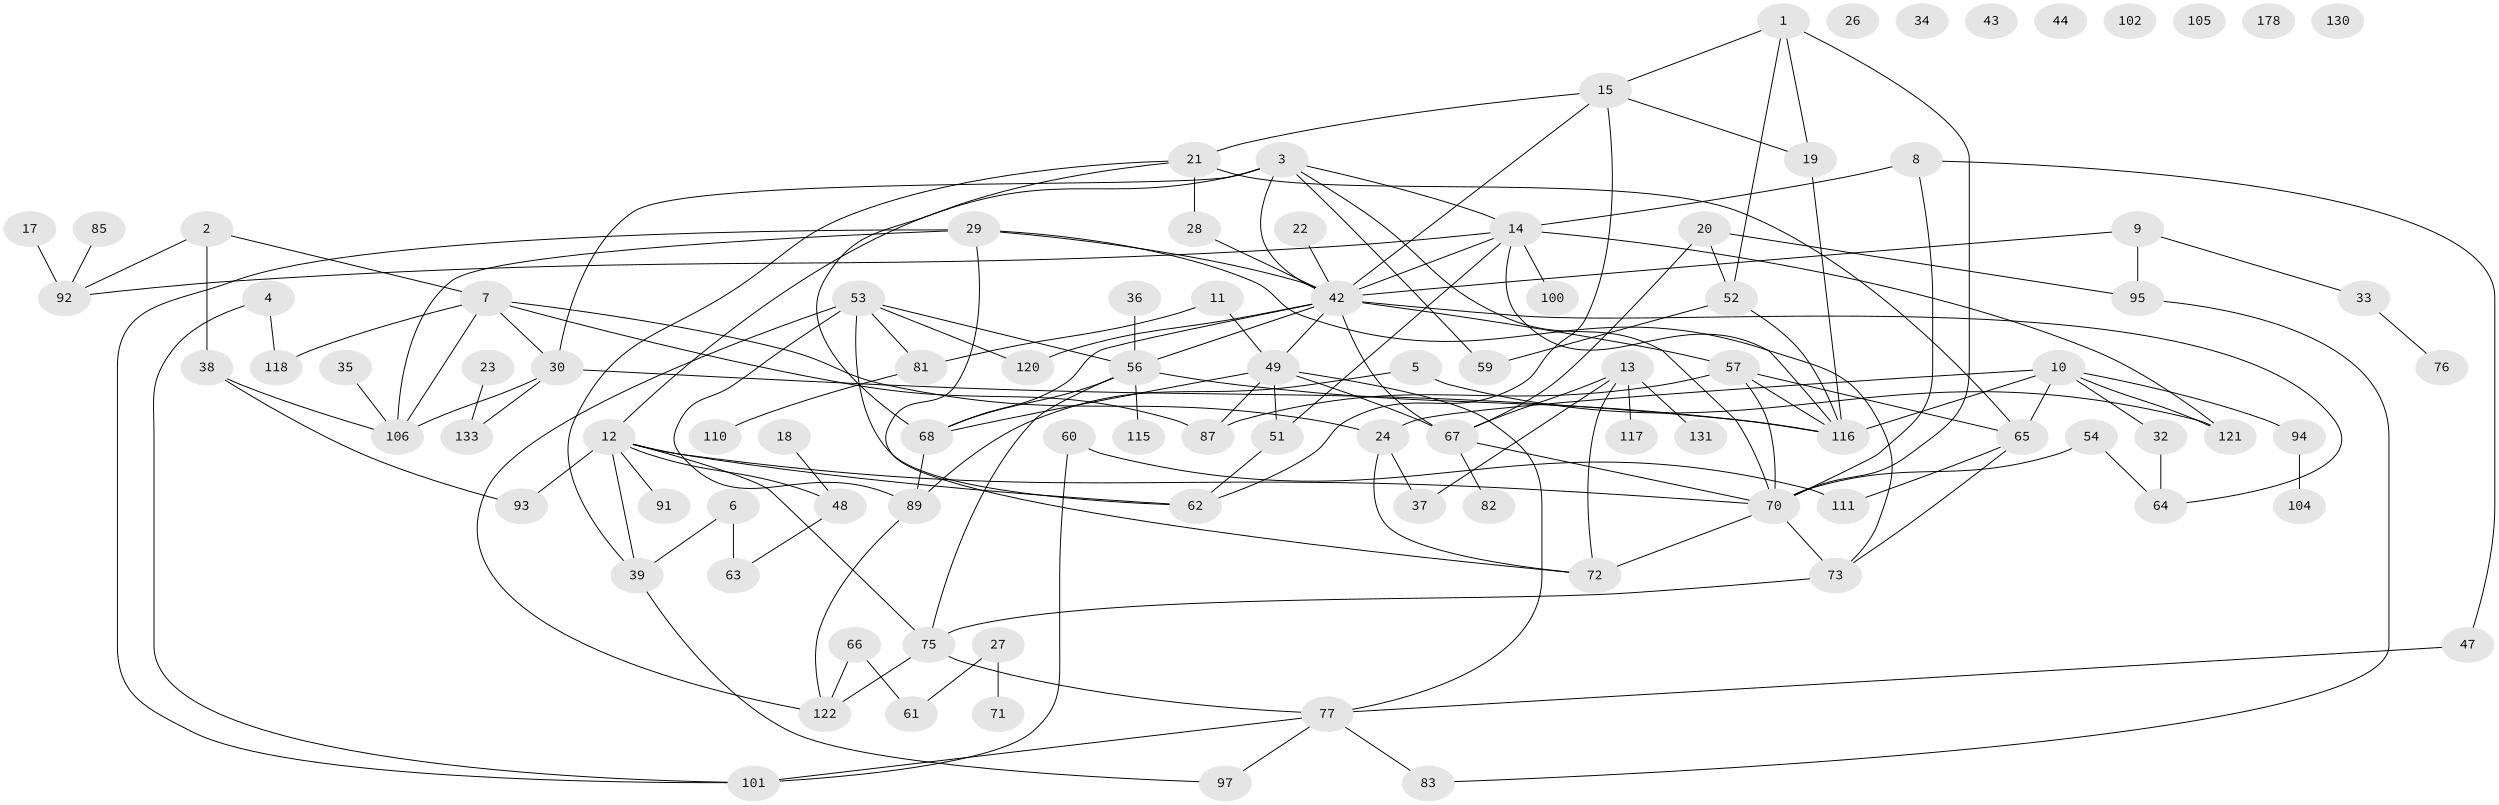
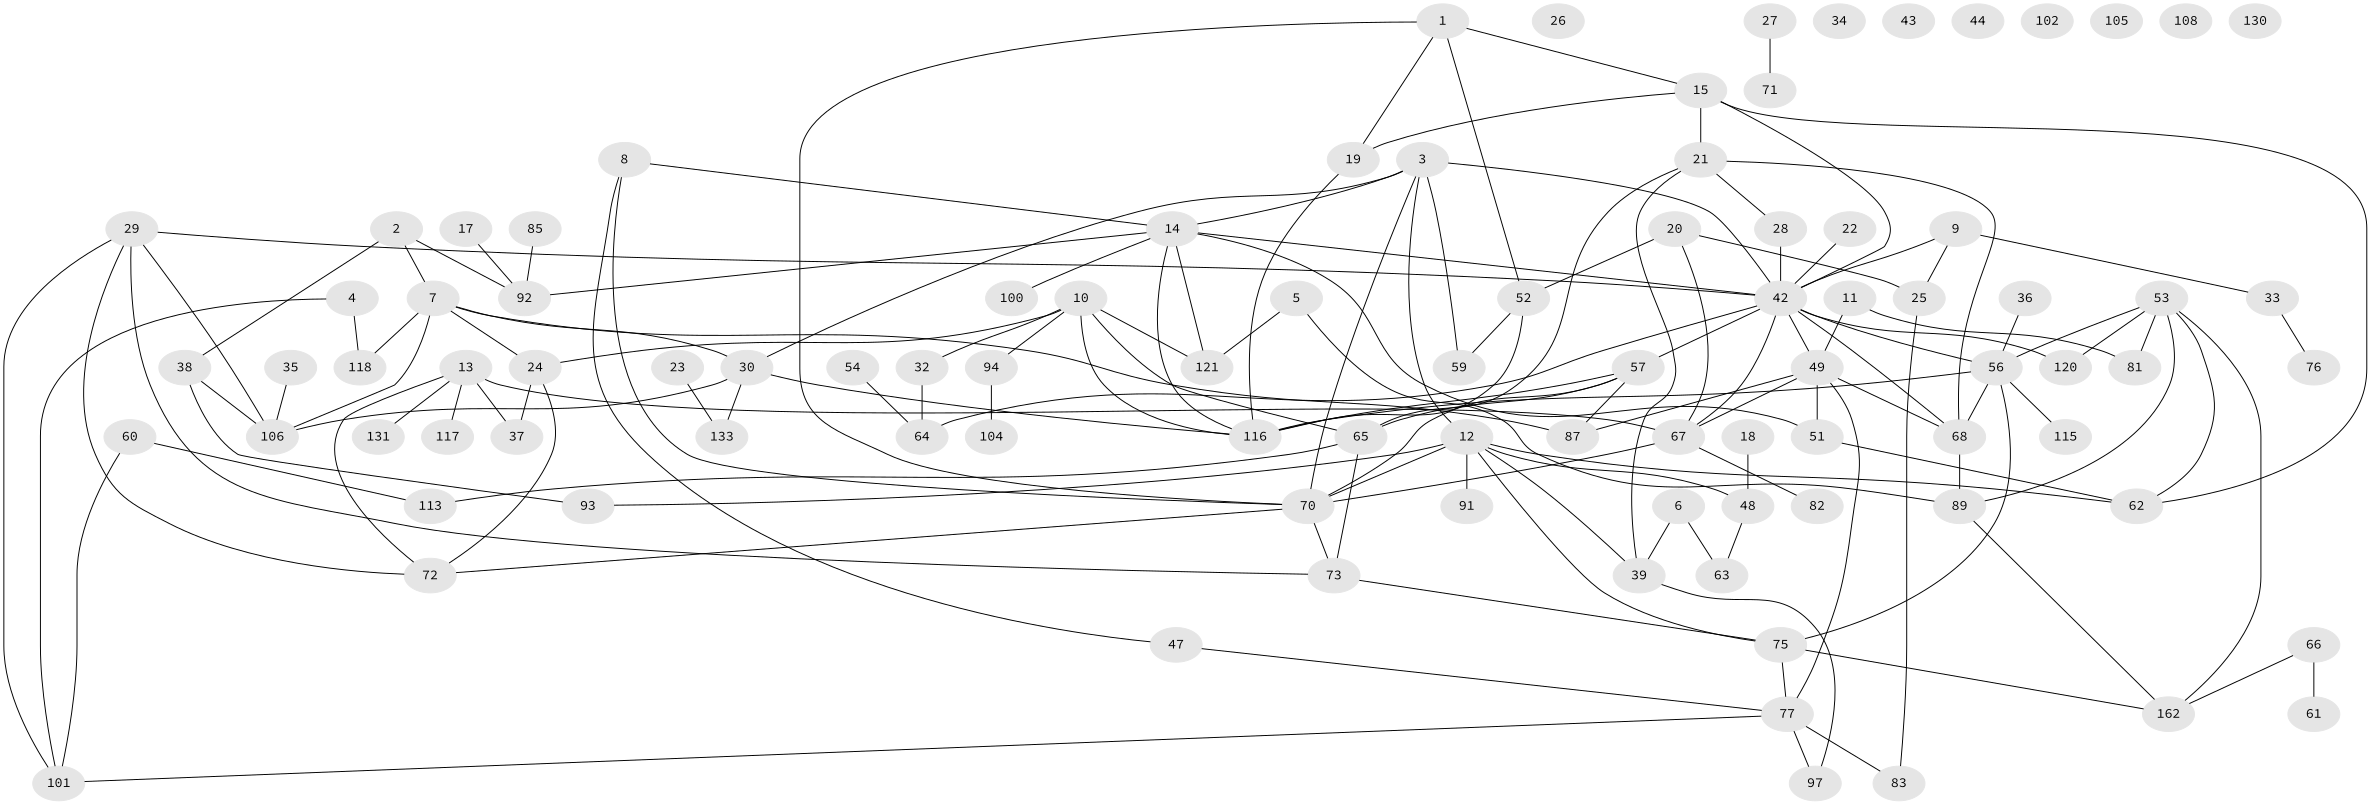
(2269, 21) -> (2186, 21)
(2138, 298) -> (1919, 298)
(715, 437) -> none
(1919, 472) -> none
(1843, 506) -> (430, 506)
(955, 680) -> none
(825, 714) -> (2169, 714)
